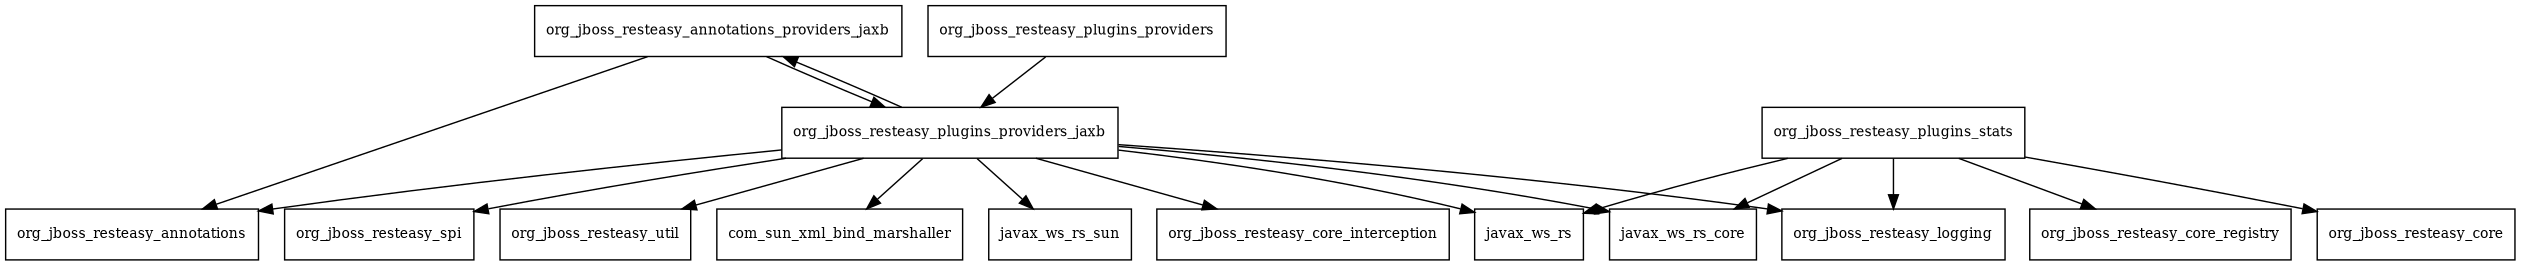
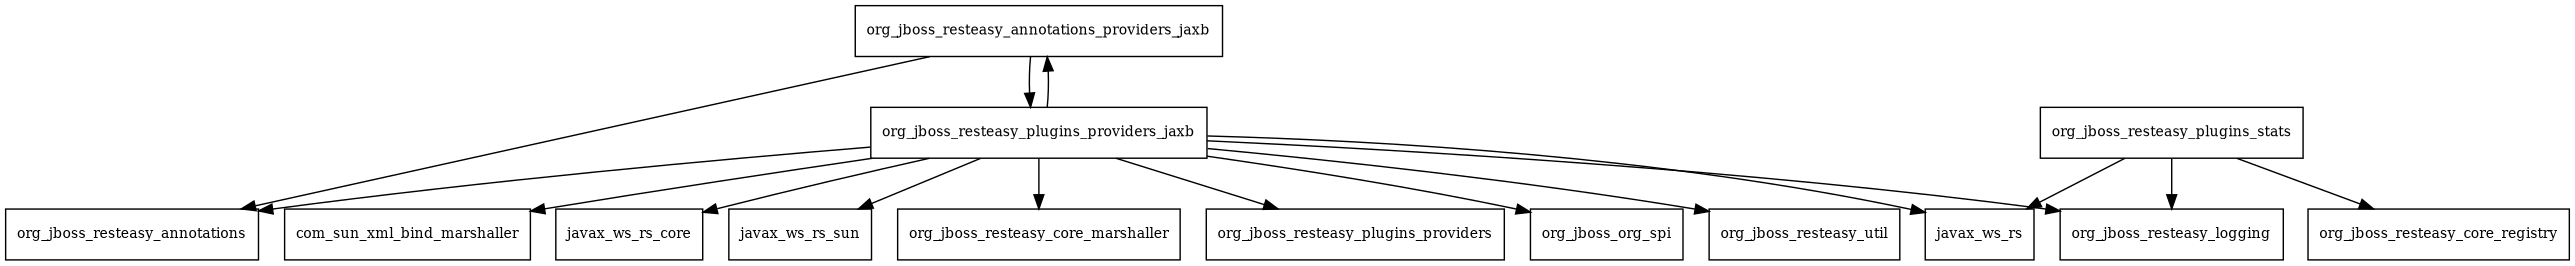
(1019, 78) -> (1190, 181)
(1795, 181) -> none
(379, 234) -> (1607, 234)
(1303, 234) -> (1039, 234)
(2416, 234) -> none
